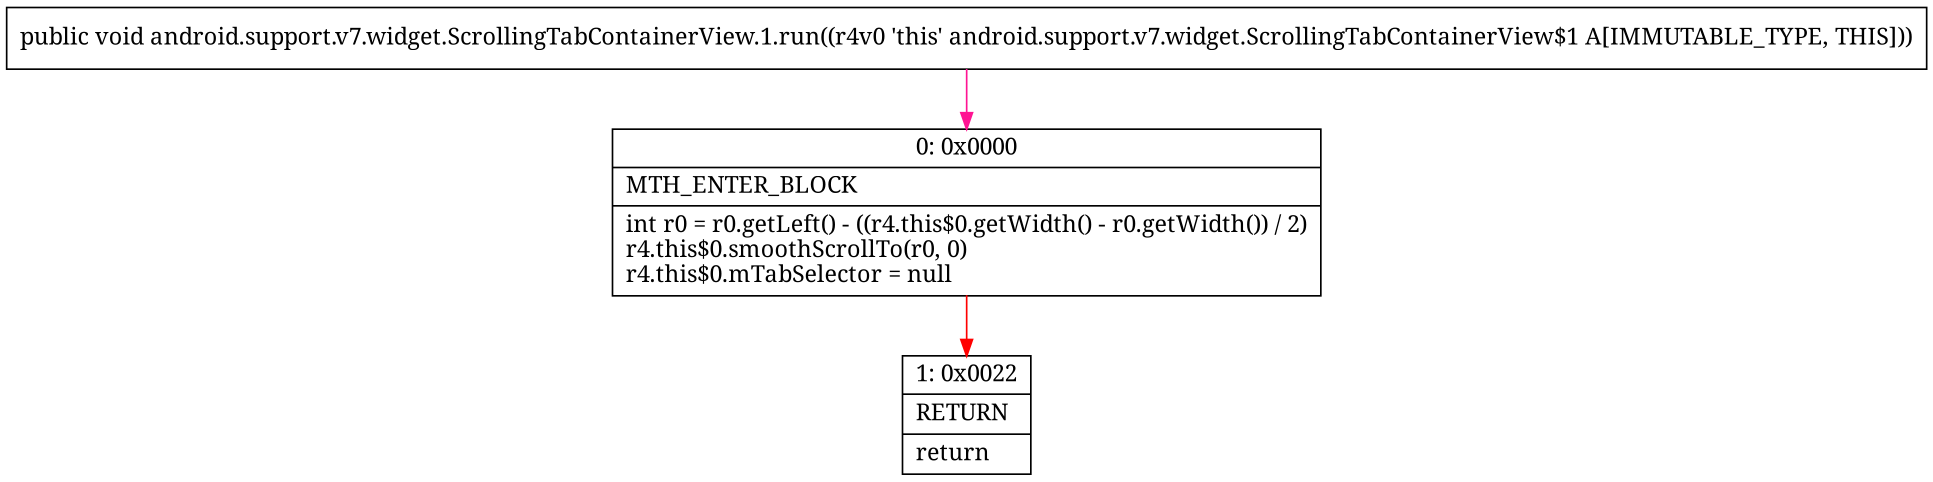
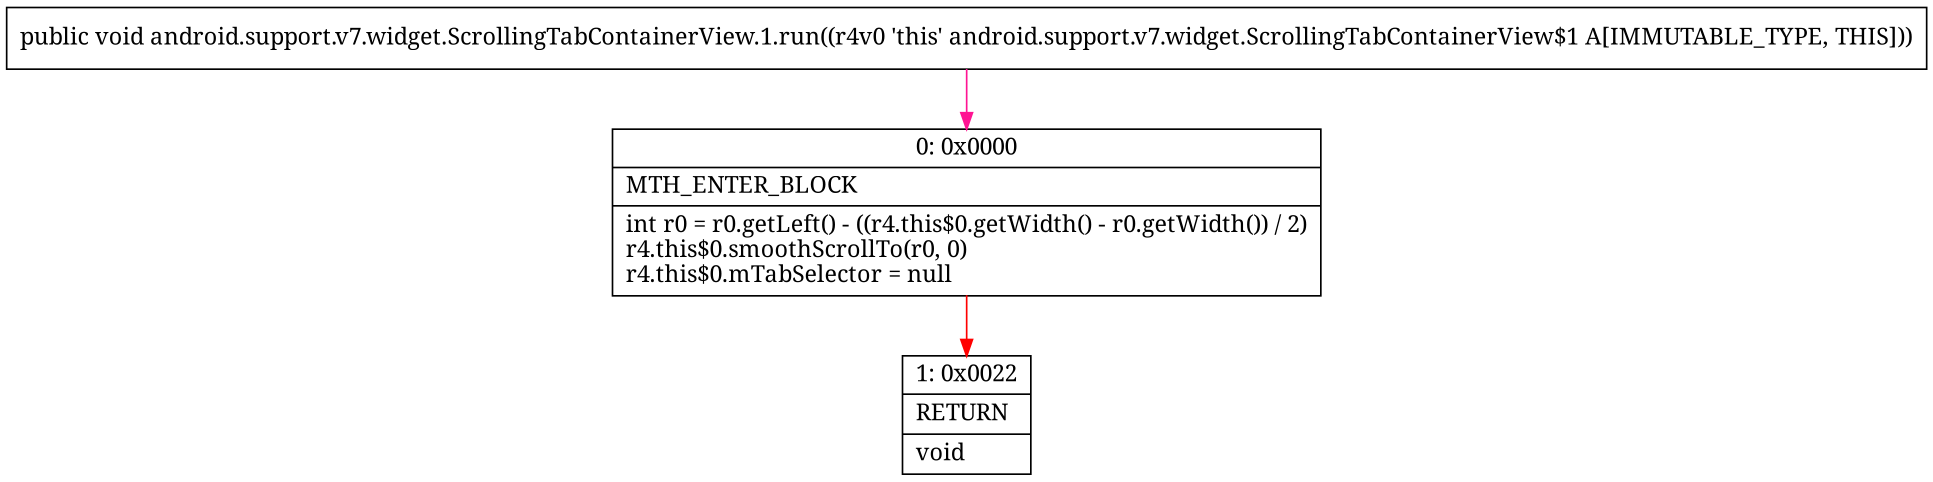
(953, 453) -> (941, 453)
